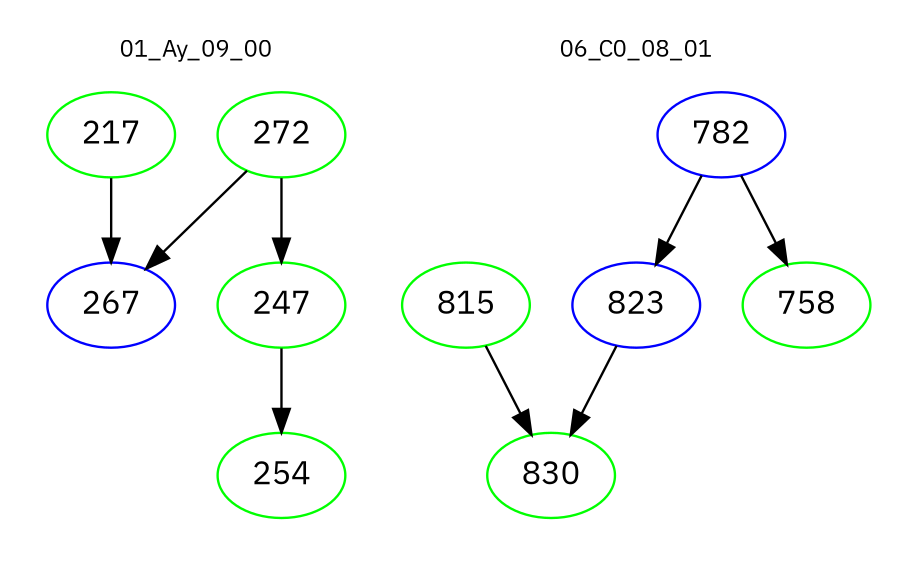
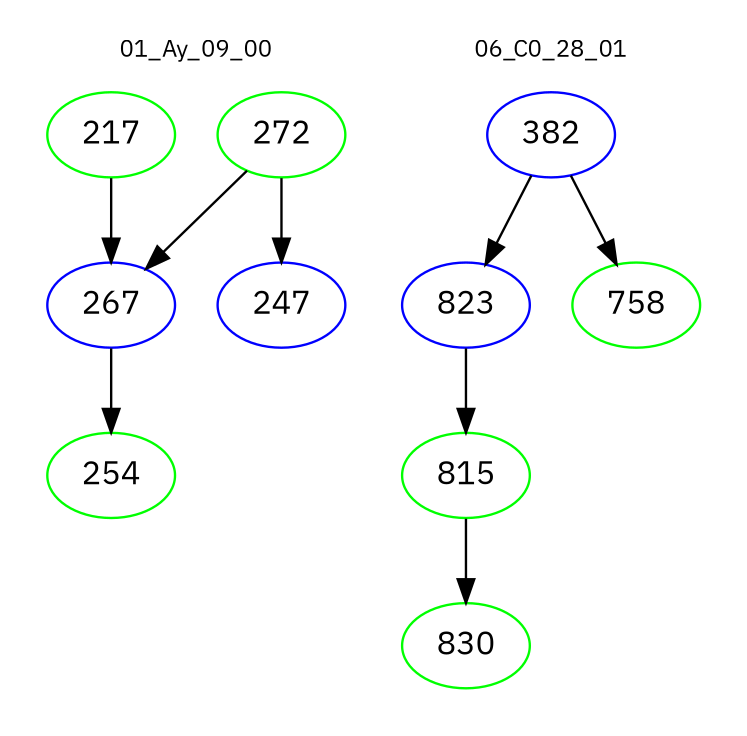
(636, 51) -> (551, 51)
(721, 135) -> (551, 135)
(281, 305) -> (281, 305)
(281, 379) -> (111, 379)
(599, 380) -> (466, 379)
